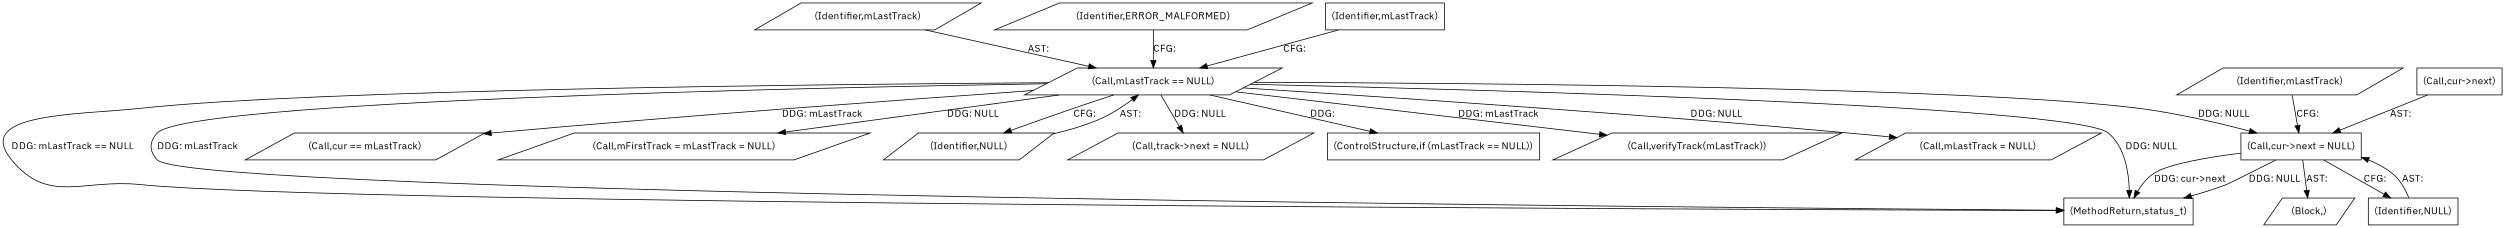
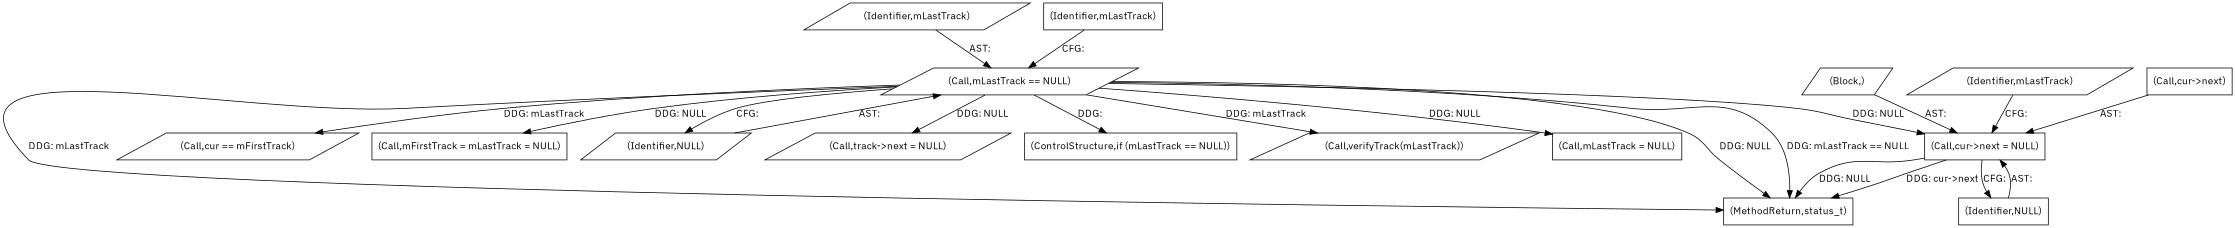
(1153, 16) -> none
(365, 146) -> (238, 146)
(684, 146) -> (469, 146)
(1978, 146) -> (1617, 146)
(2305, 175) -> (1912, 112)
